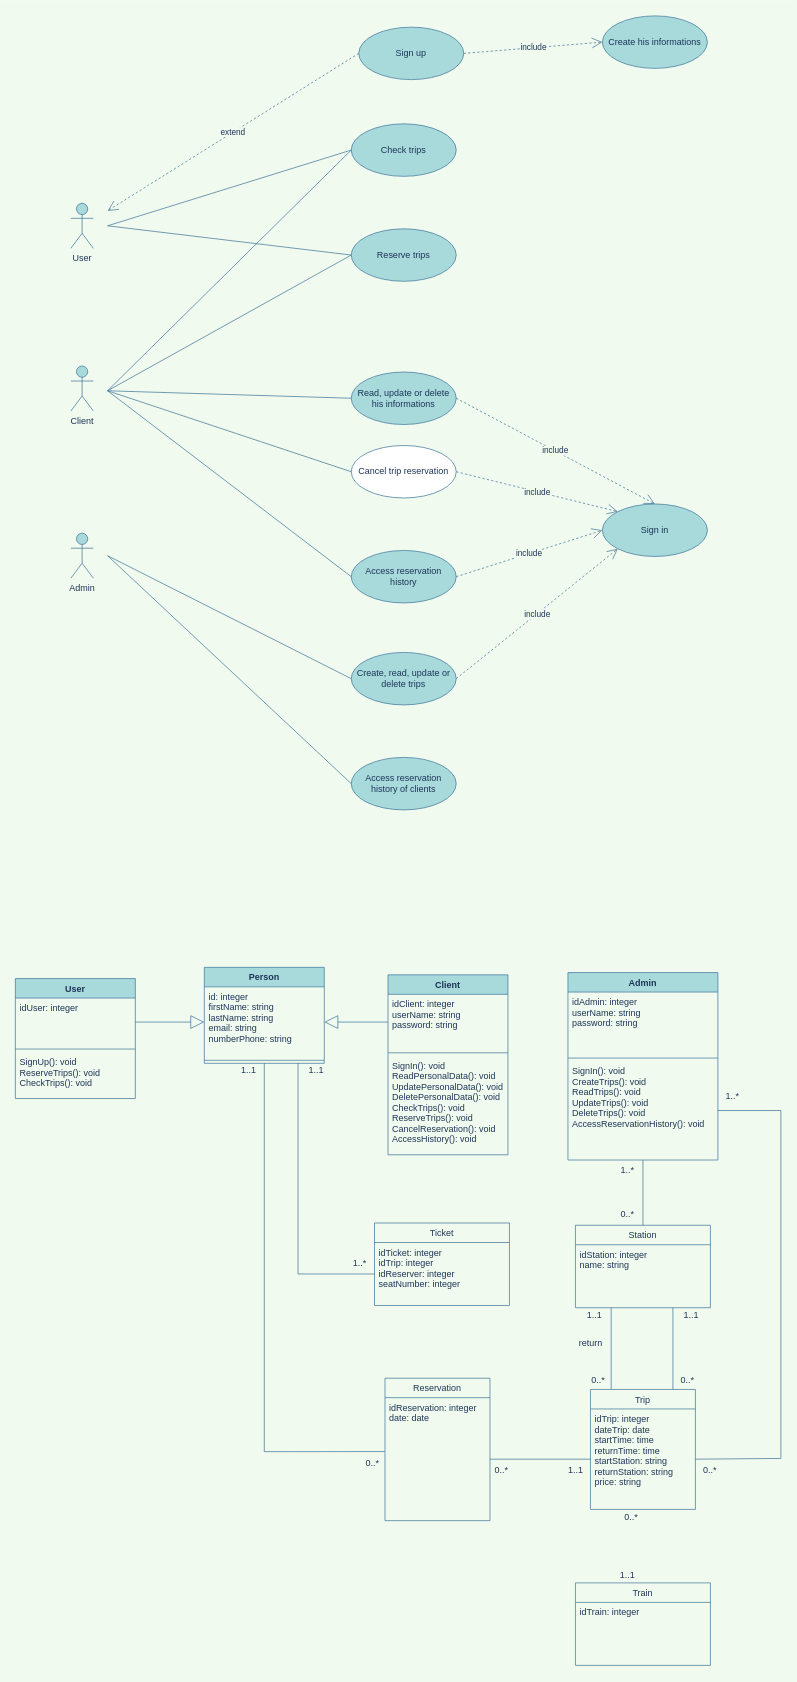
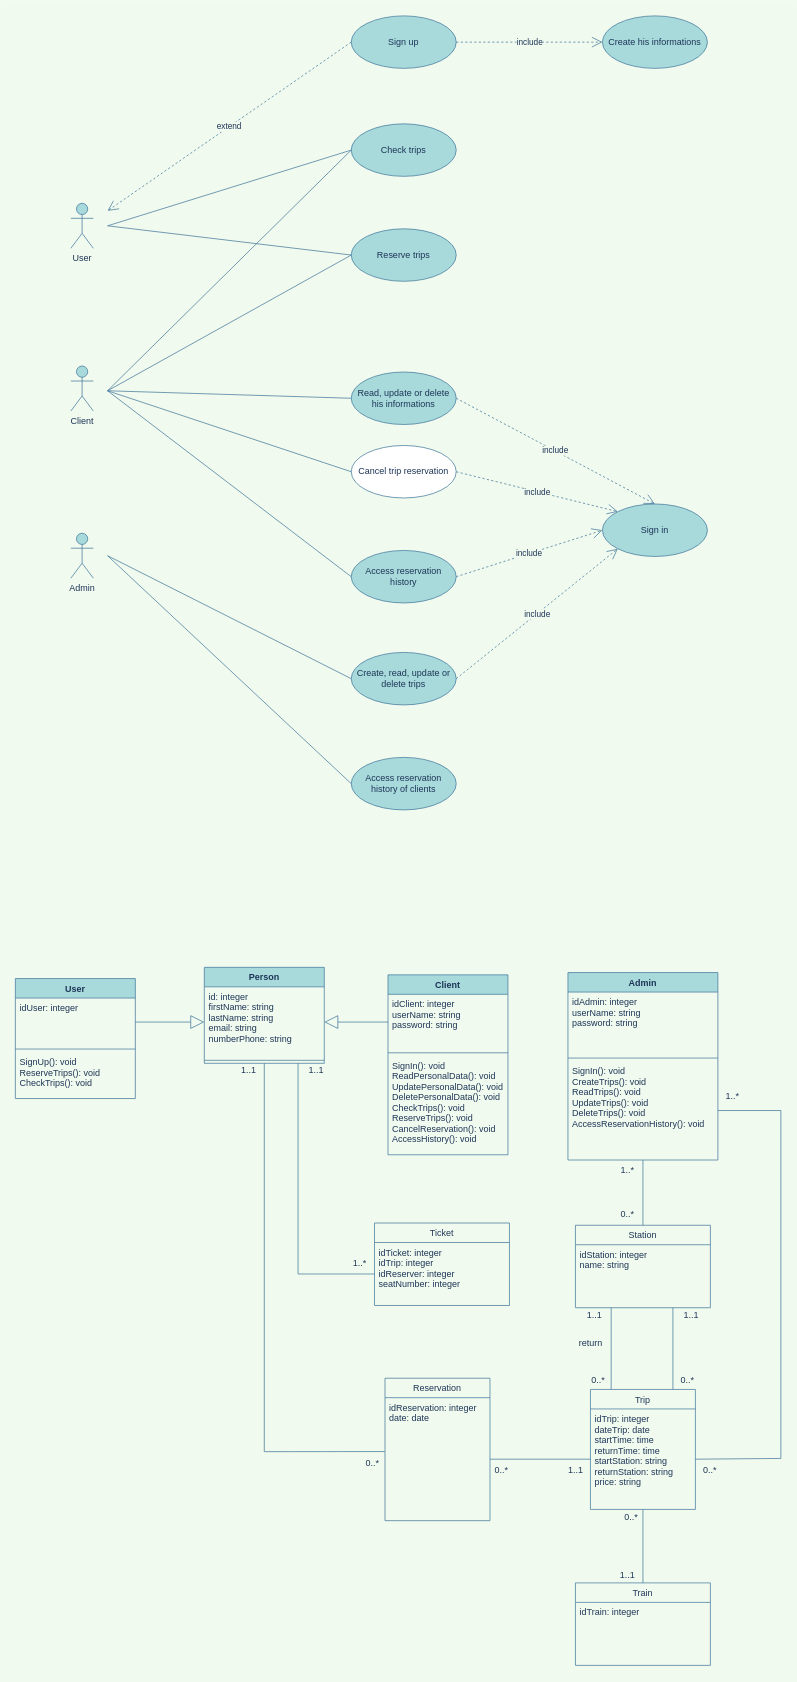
(411, 53) -> (404, 42)
none -> (643, 1545)
